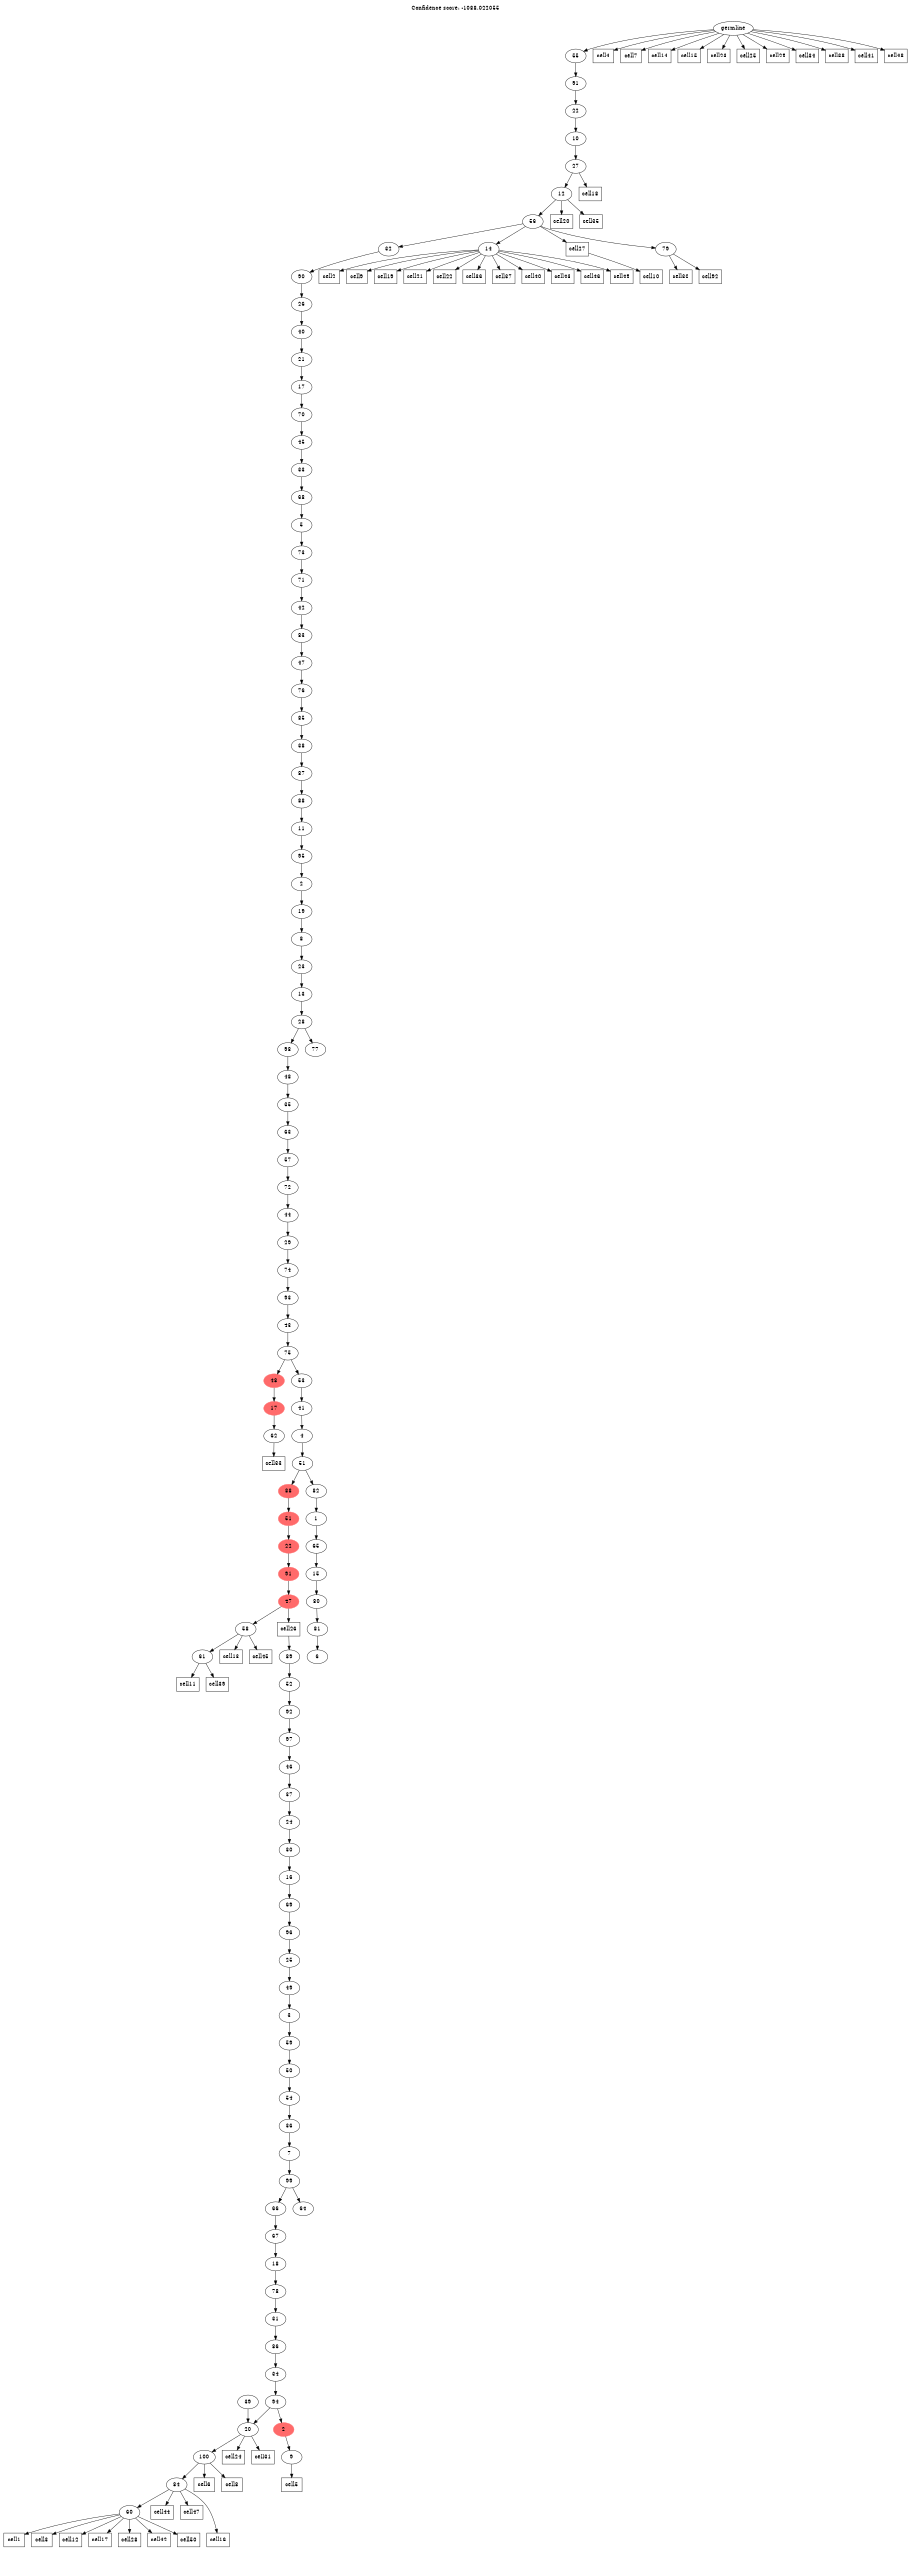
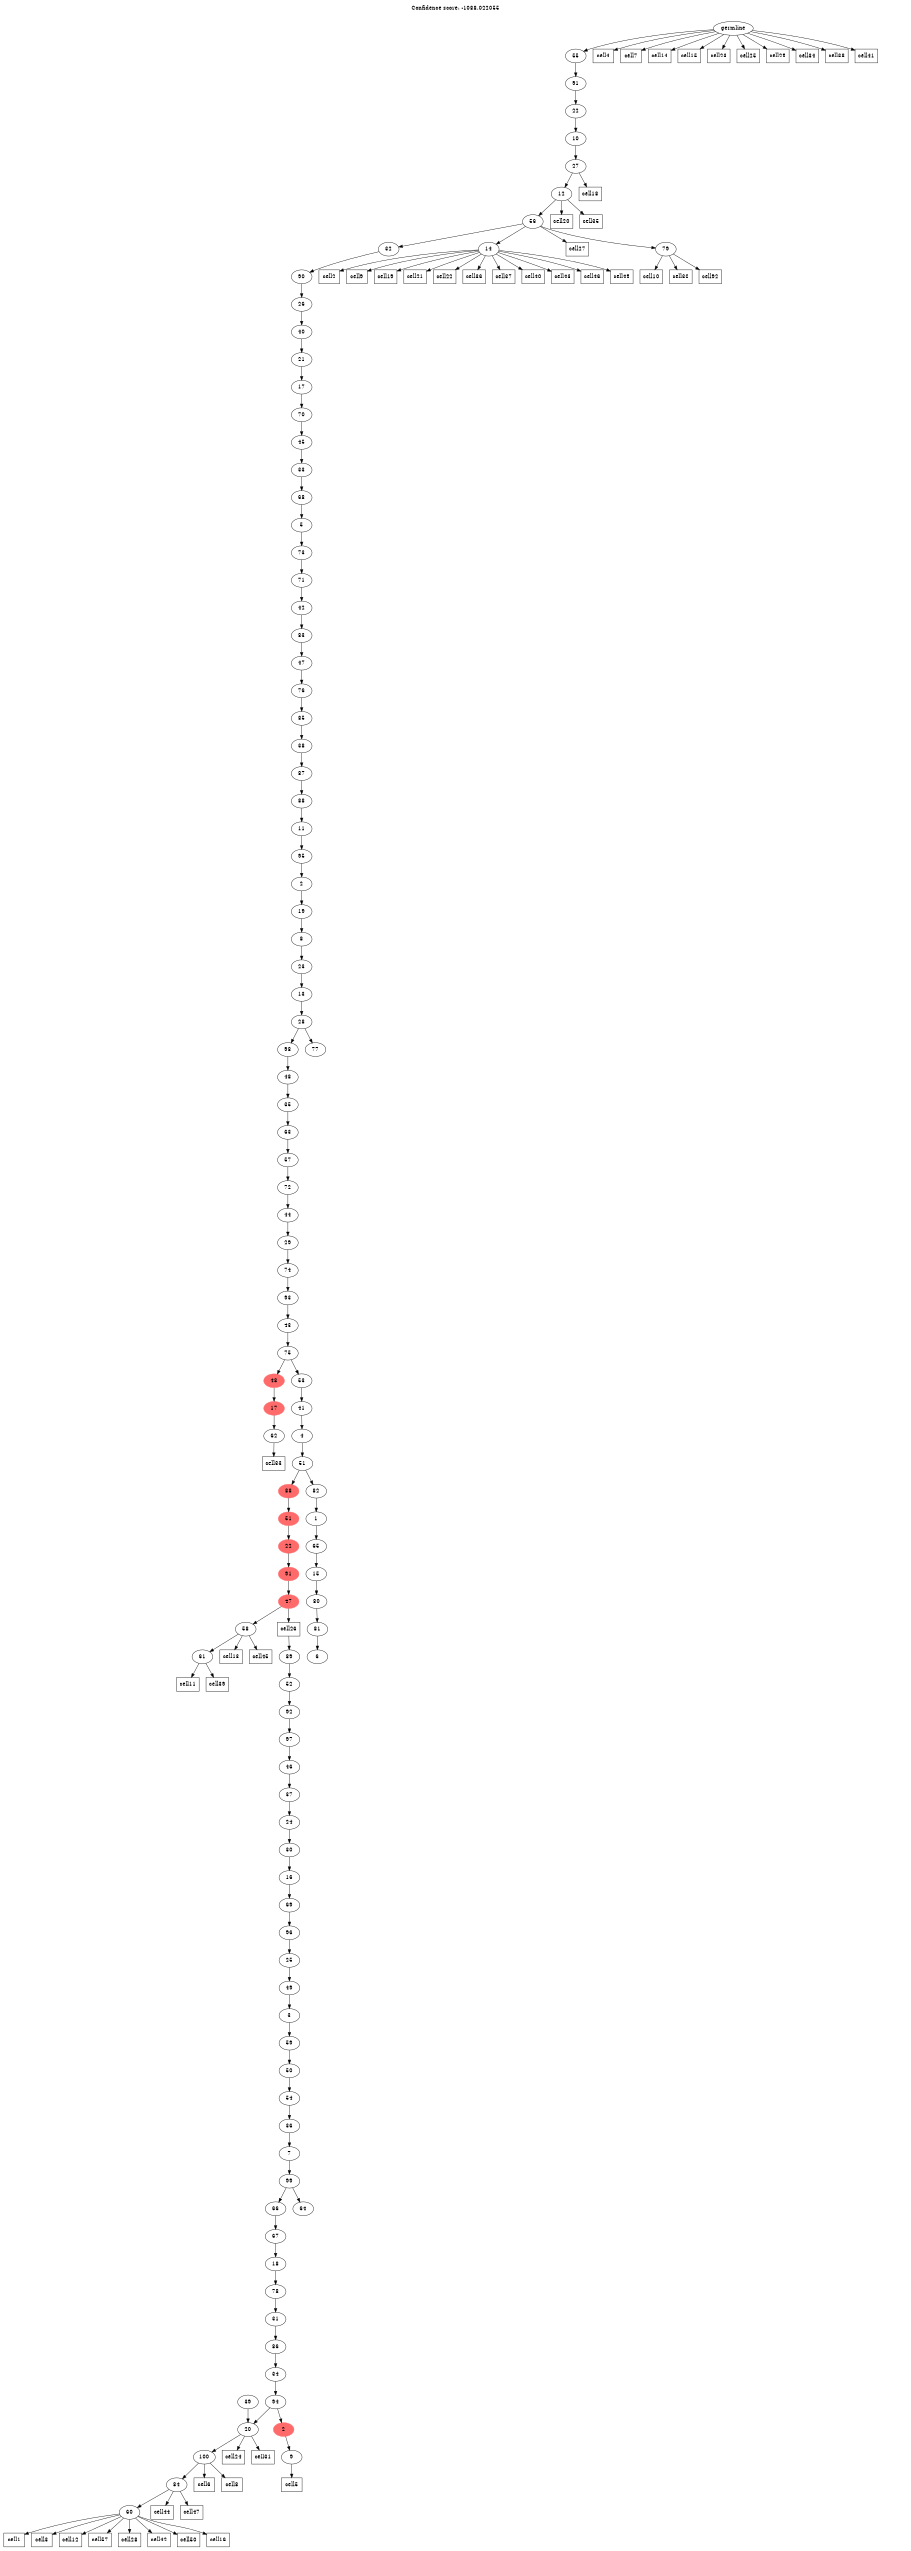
(896, 56) -> none
(613, 261) -> (660, 261)
(206, 2505) -> (171, 2525)
(100, 2540) -> (100, 2540)
